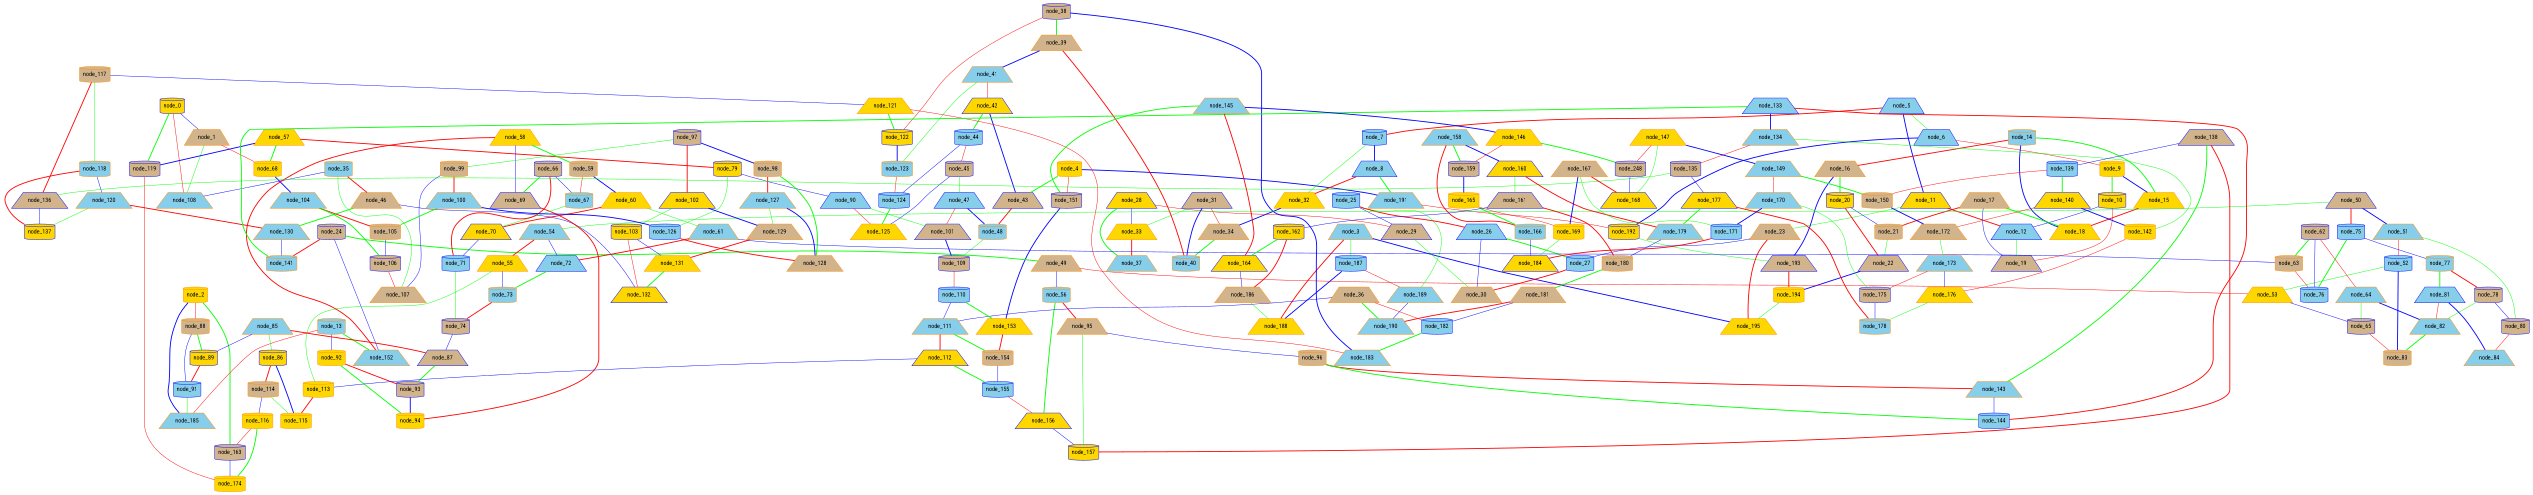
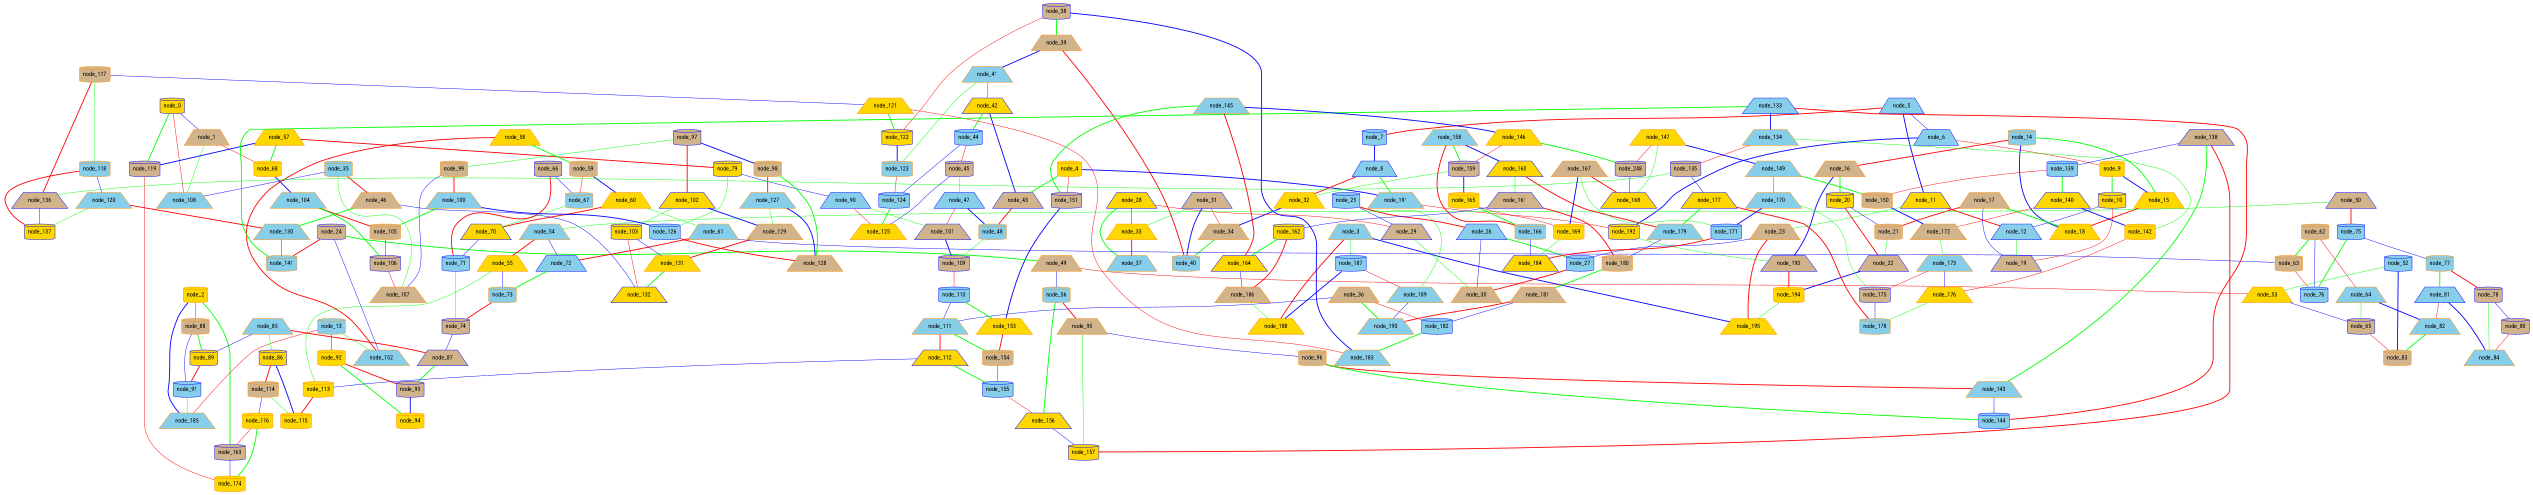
(1919, 122) -> (1919, 122)
(1337, 169) -> (1379, 183)
(515, 200) -> none
(2315, 232) -> (2315, 232)
(2398, 232) -> none
(2462, 310) -> (2489, 326)
(359, 344) -> (359, 344)
